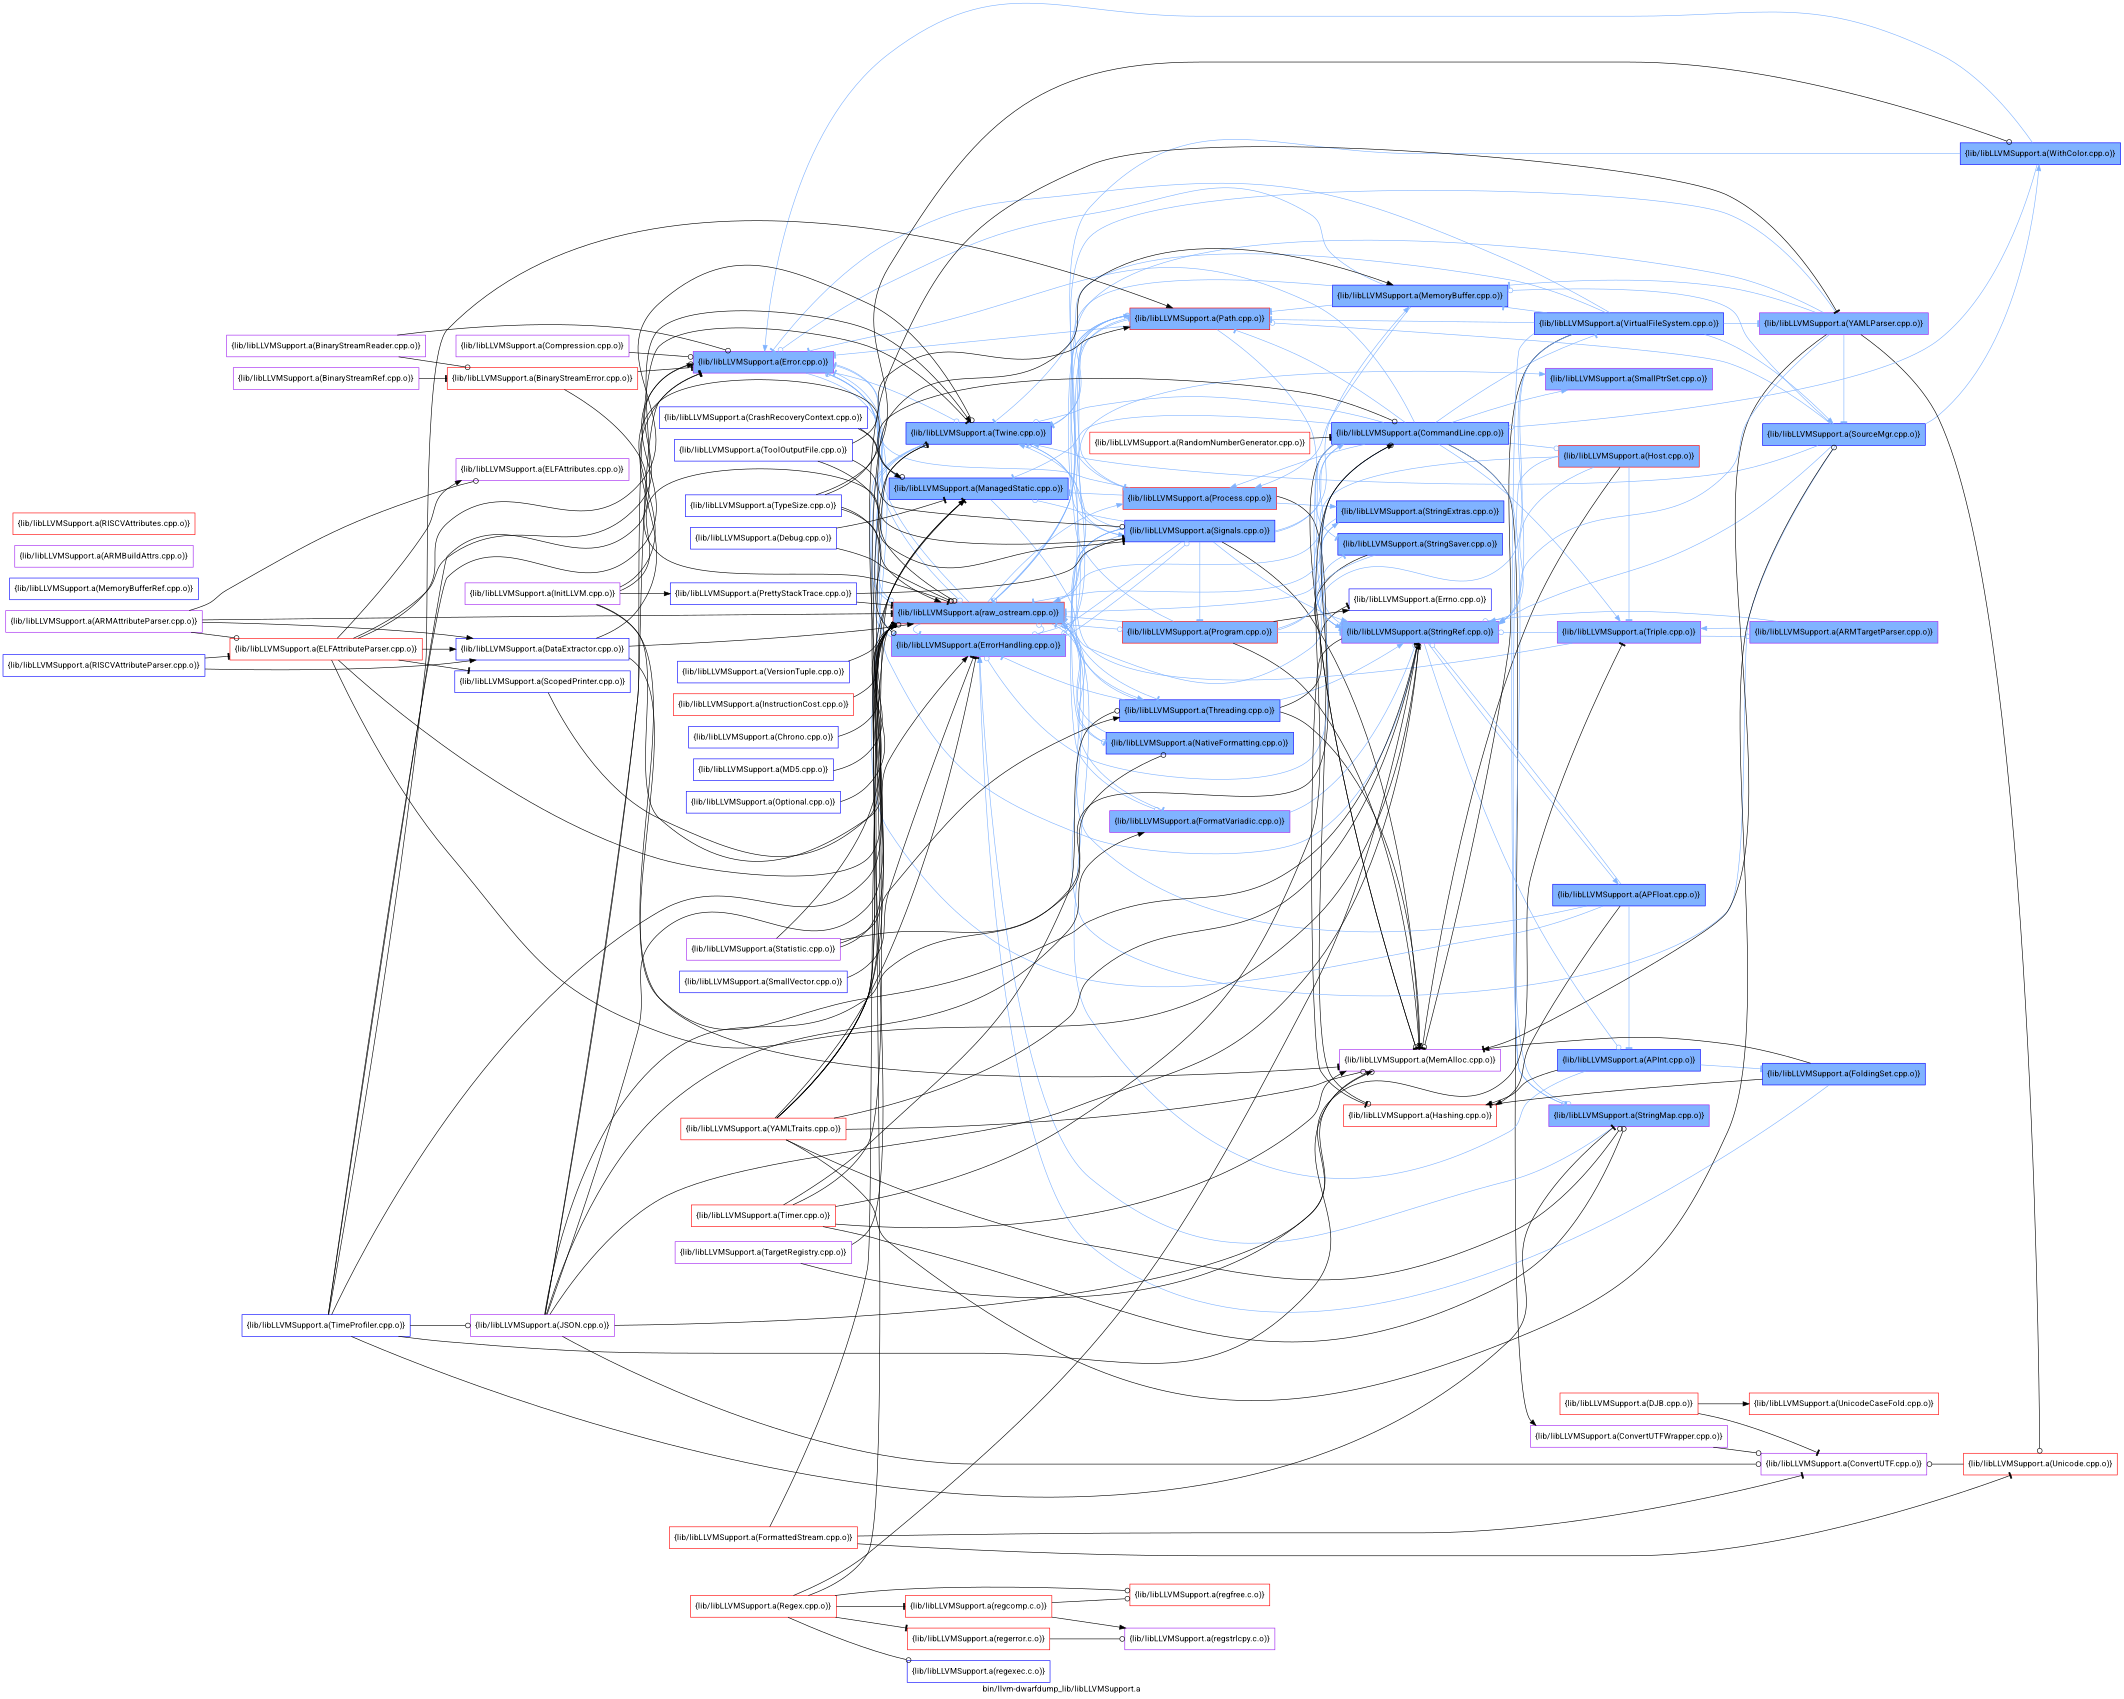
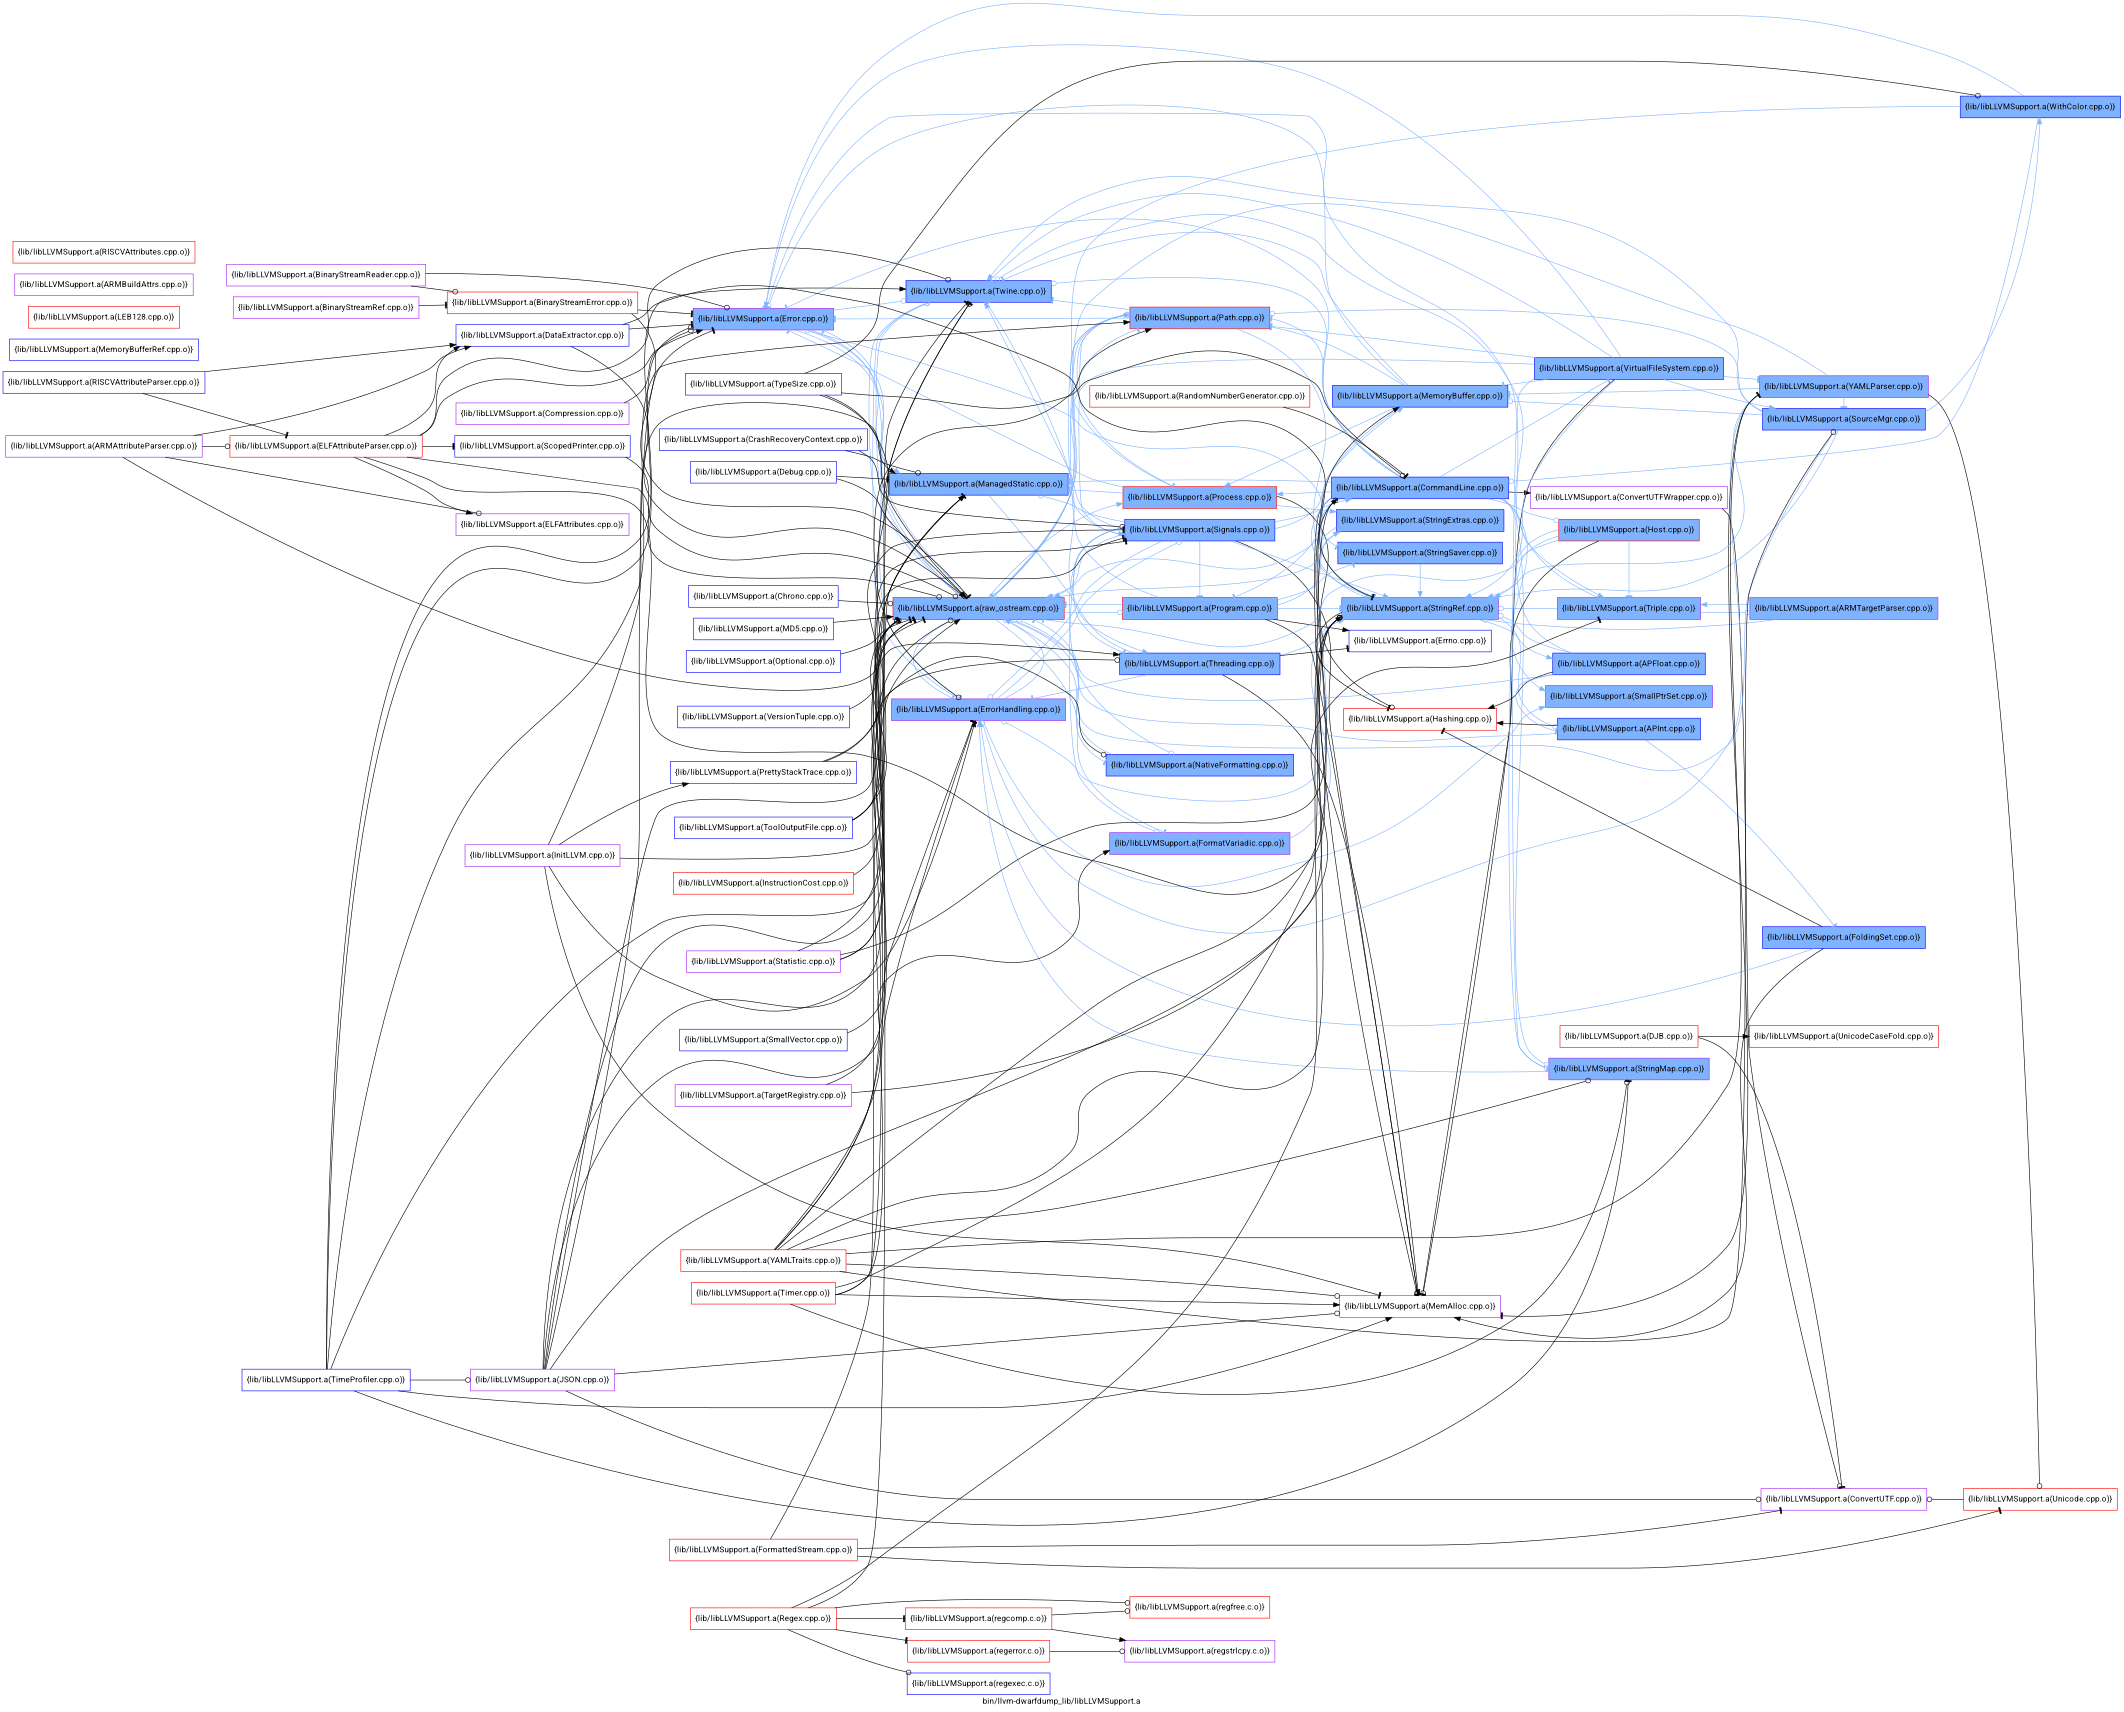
none -> (104, 317)
none -> (1303, 554)
(1346, 791) -> none
